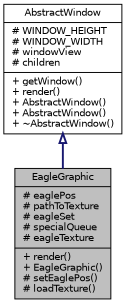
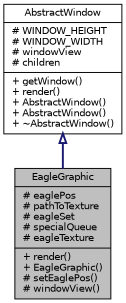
(59, 289) -> (61, 289)
